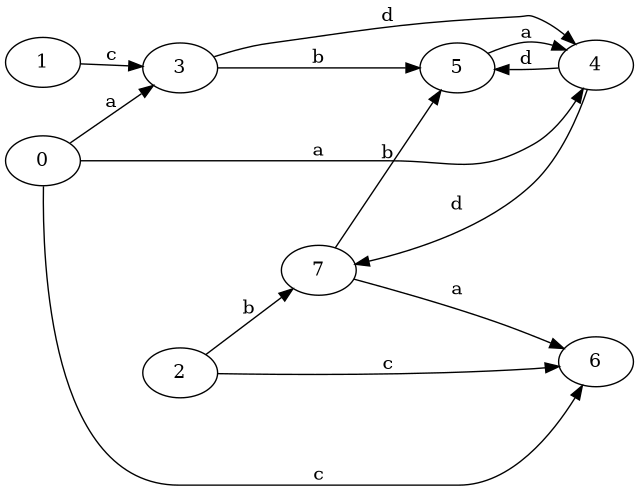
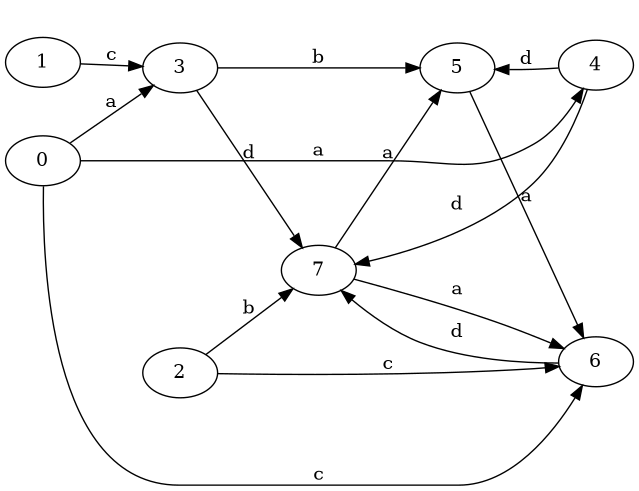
(391, 27) -> (250, 170)
(520, 43) -> (524, 209)
(388, 153) -> (388, 153)
none -> (449, 351)
